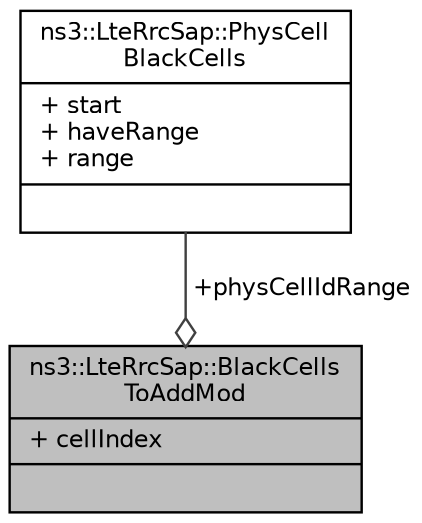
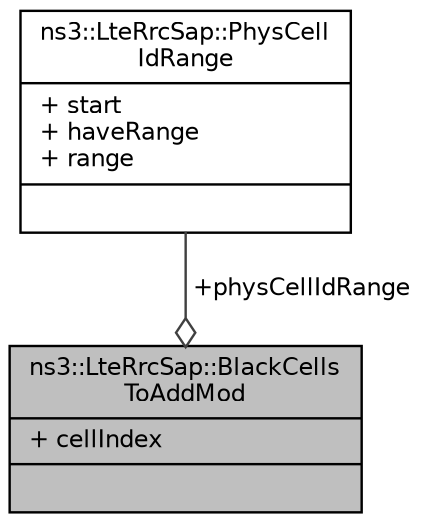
(186, 59) -> (186, 59)
